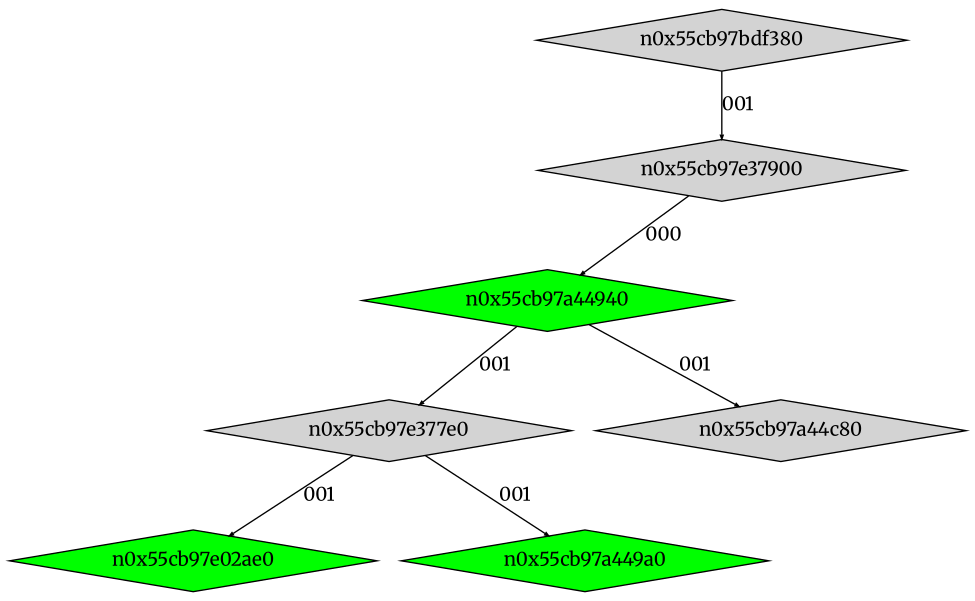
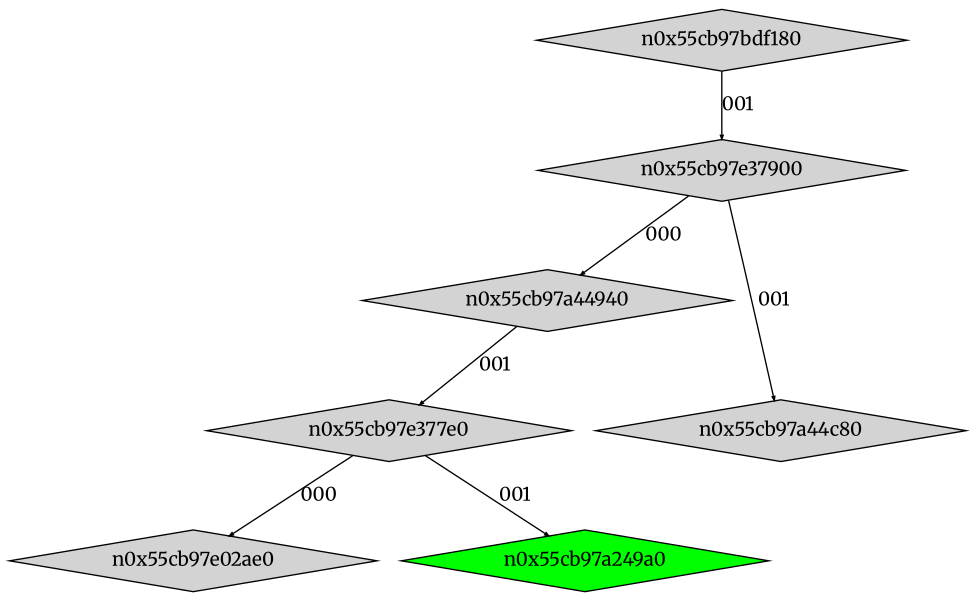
(722, 40) -> (722, 40)
(547, 301) -> (547, 301)
(662, 364) -> (751, 298)
(319, 496) -> (319, 496)
(193, 561) -> (193, 561)
(585, 561) -> (585, 561)
